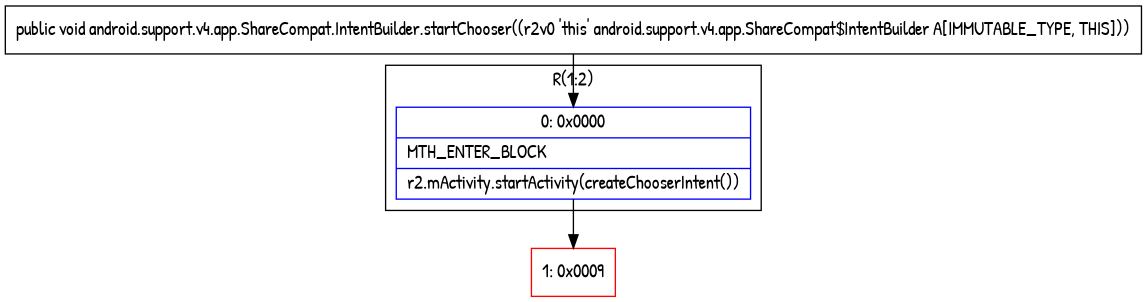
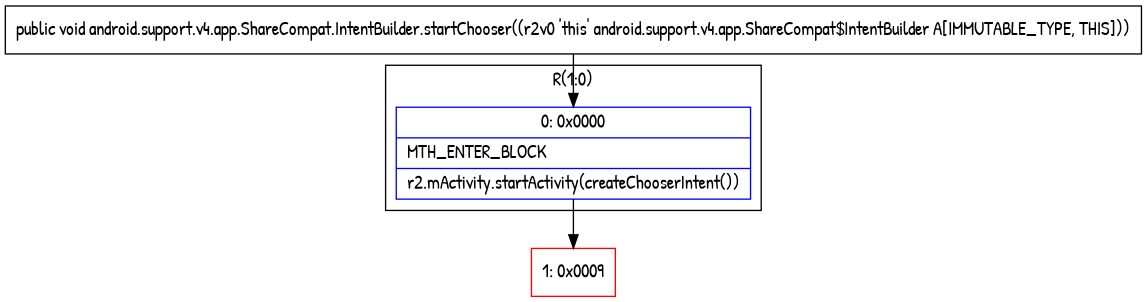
(573, 81) -> (573, 81)
